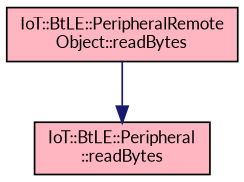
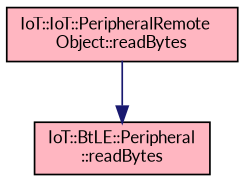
(122, 35) -> (122, 35)
